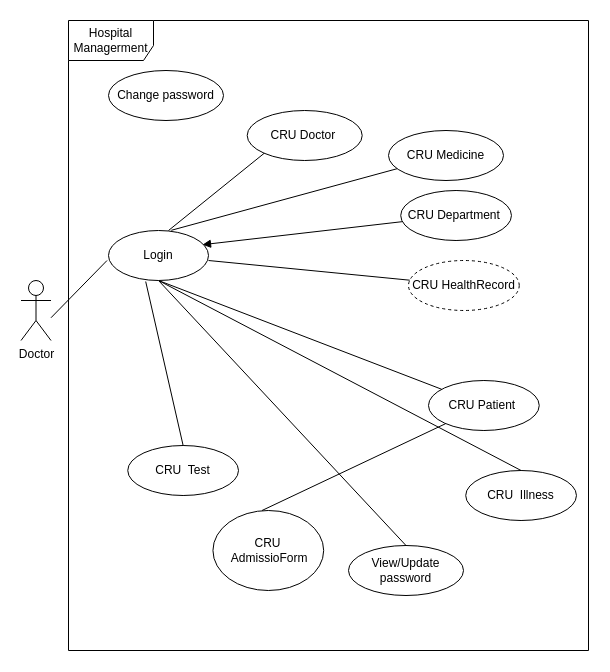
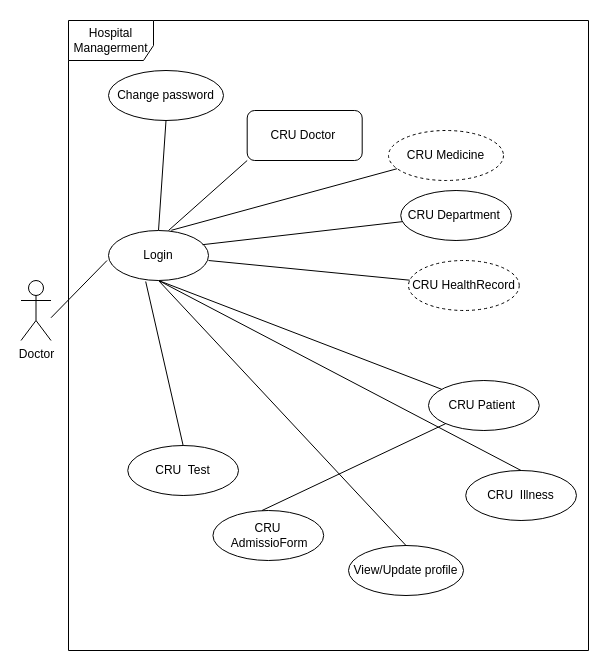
(305, 136) -> (305, 136)
(446, 156) -> (446, 156)
none -> (162, 176)
(212, 244) -> (207, 244)
(268, 551) -> (268, 536)
(406, 571) -> (406, 571)
